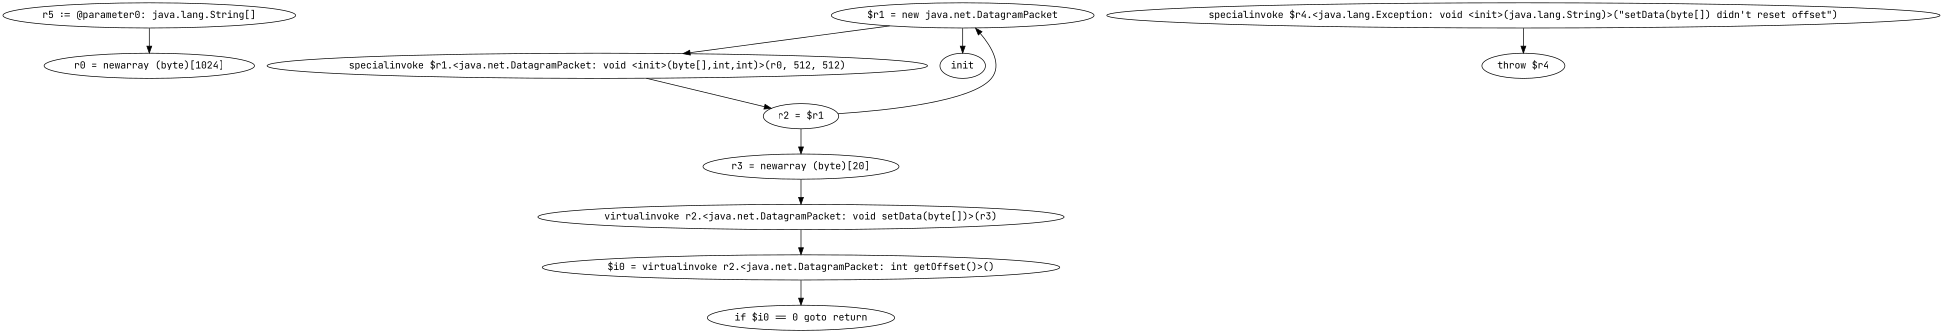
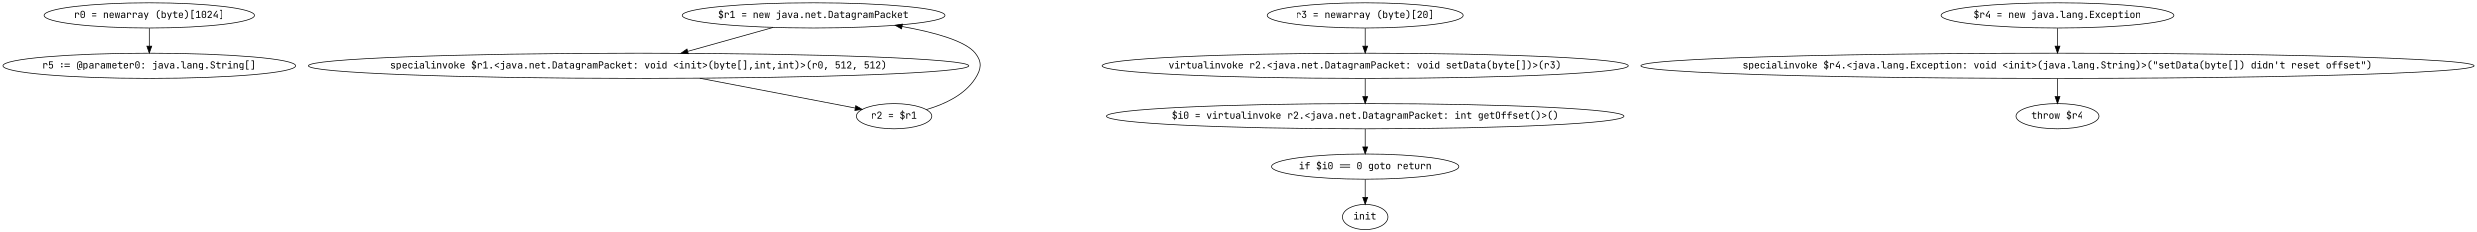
none -> (2058, 15)
(149, 37) -> (149, 37)
(963, 37) -> (1365, 188)
(801, 138) -> none
